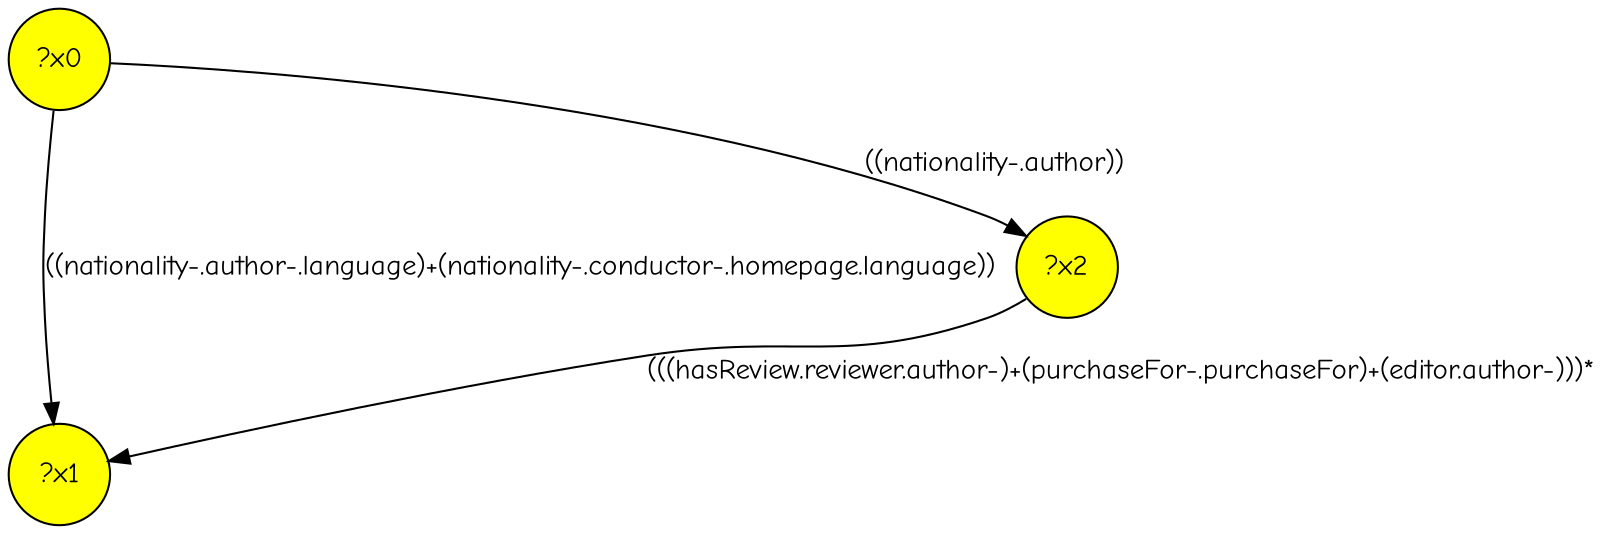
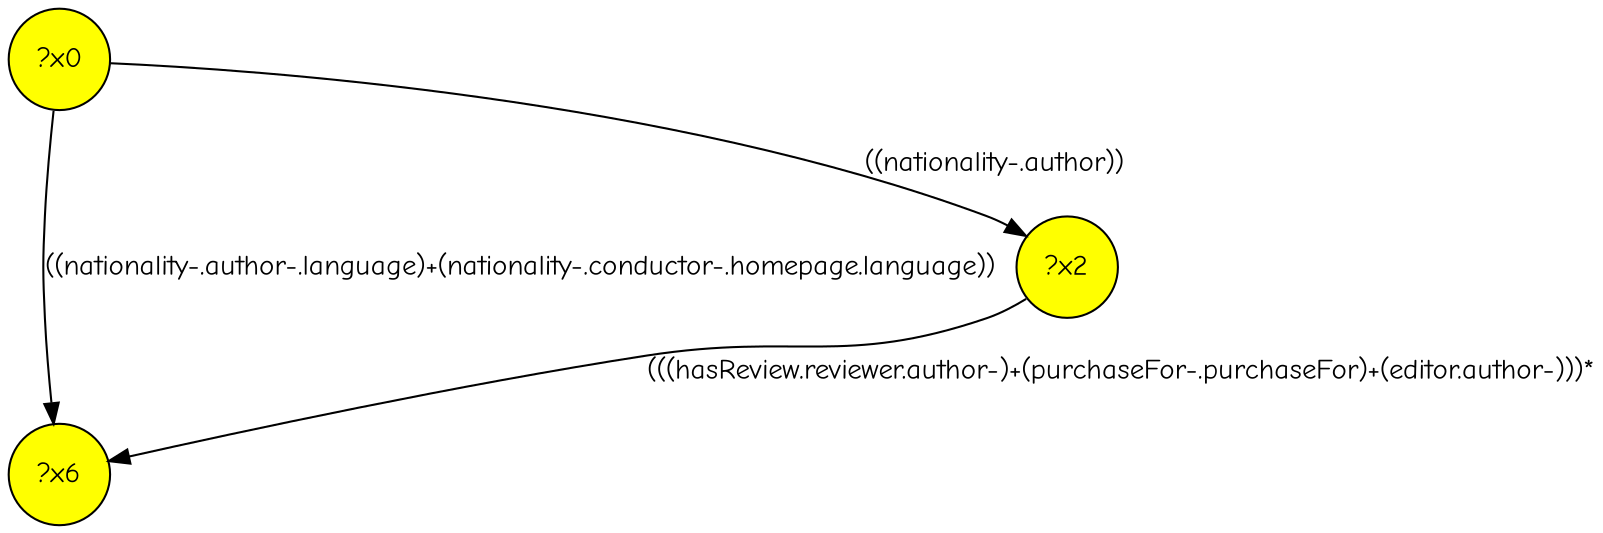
(59, 475) -> (59, 475)
